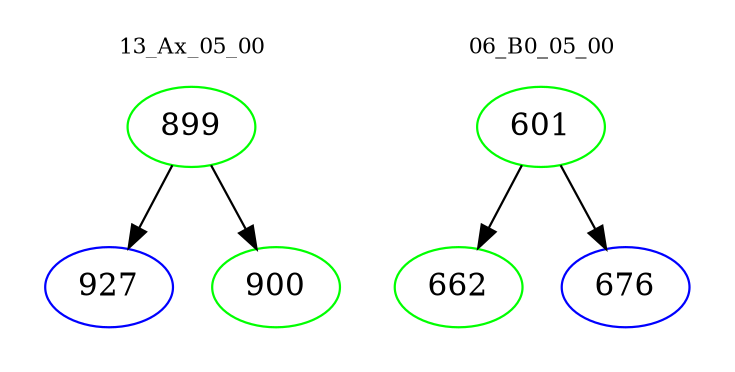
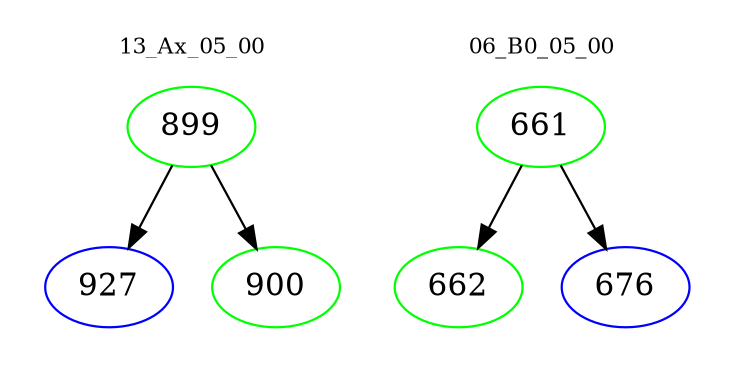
(541, 127) -> (541, 127)
